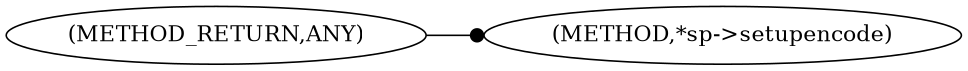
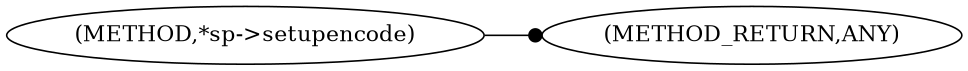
(448, 35) -> (507, 35)
